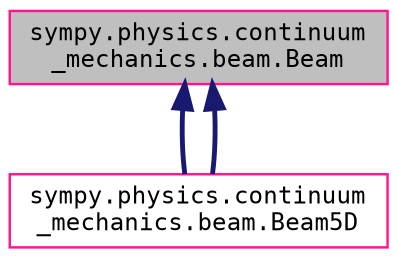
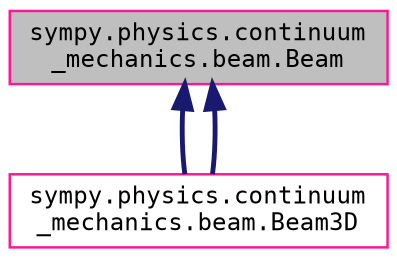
(199, 211) -> (199, 211)
